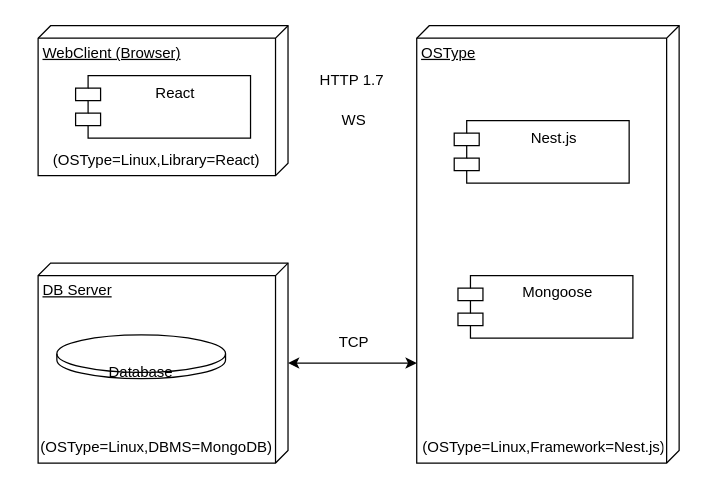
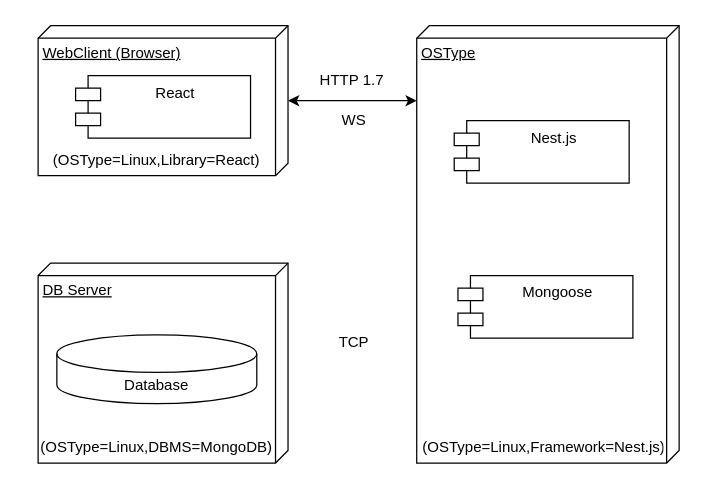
none -> (353, 101)
(141, 357) -> (157, 369)
(353, 363) -> none
